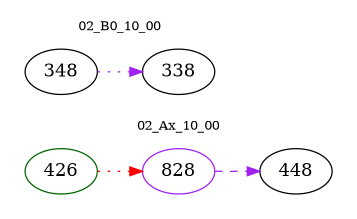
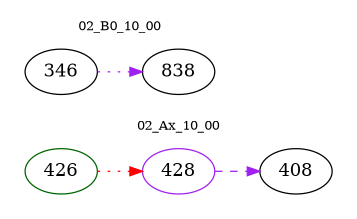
(61, 72) -> (61, 72)
(179, 72) -> (179, 72)
(179, 171) -> (179, 171)
(296, 171) -> (296, 171)
